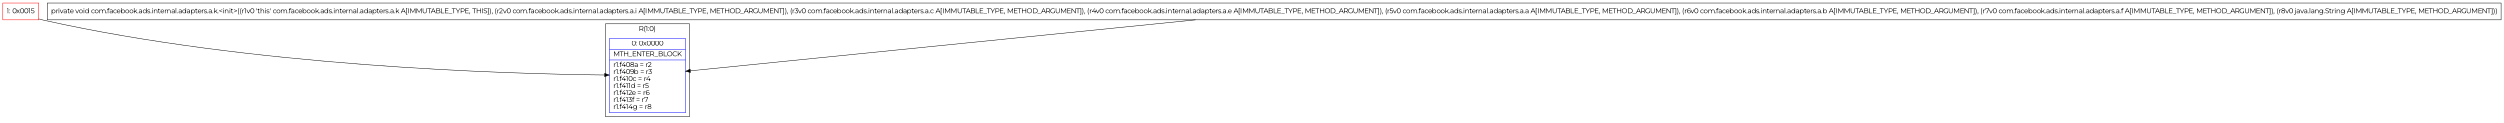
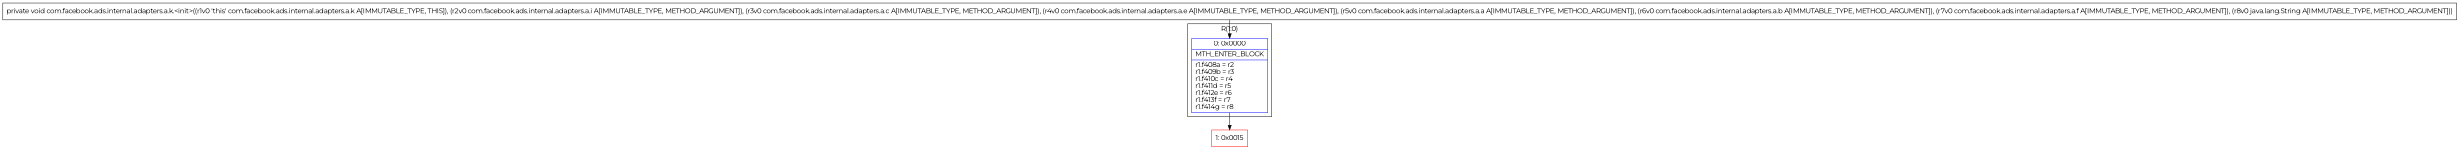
(320, 61) -> (1230, 120)
